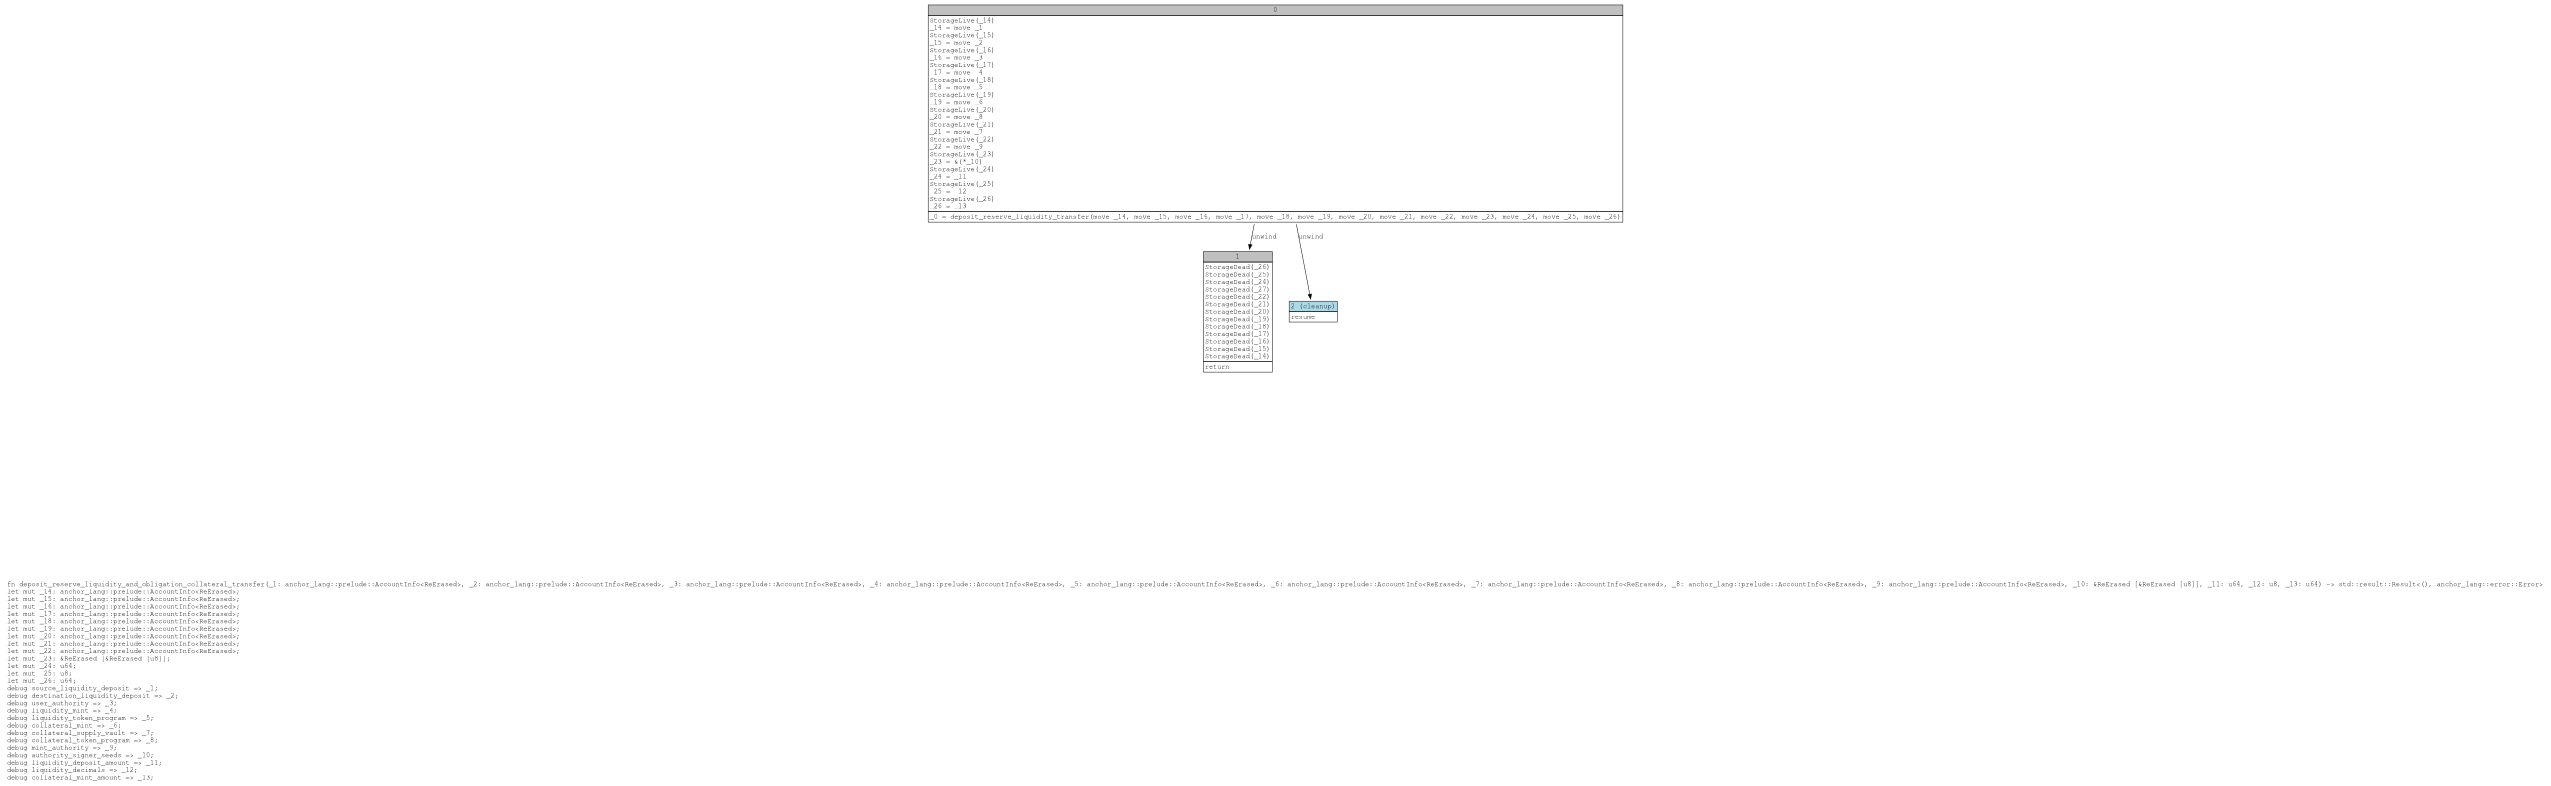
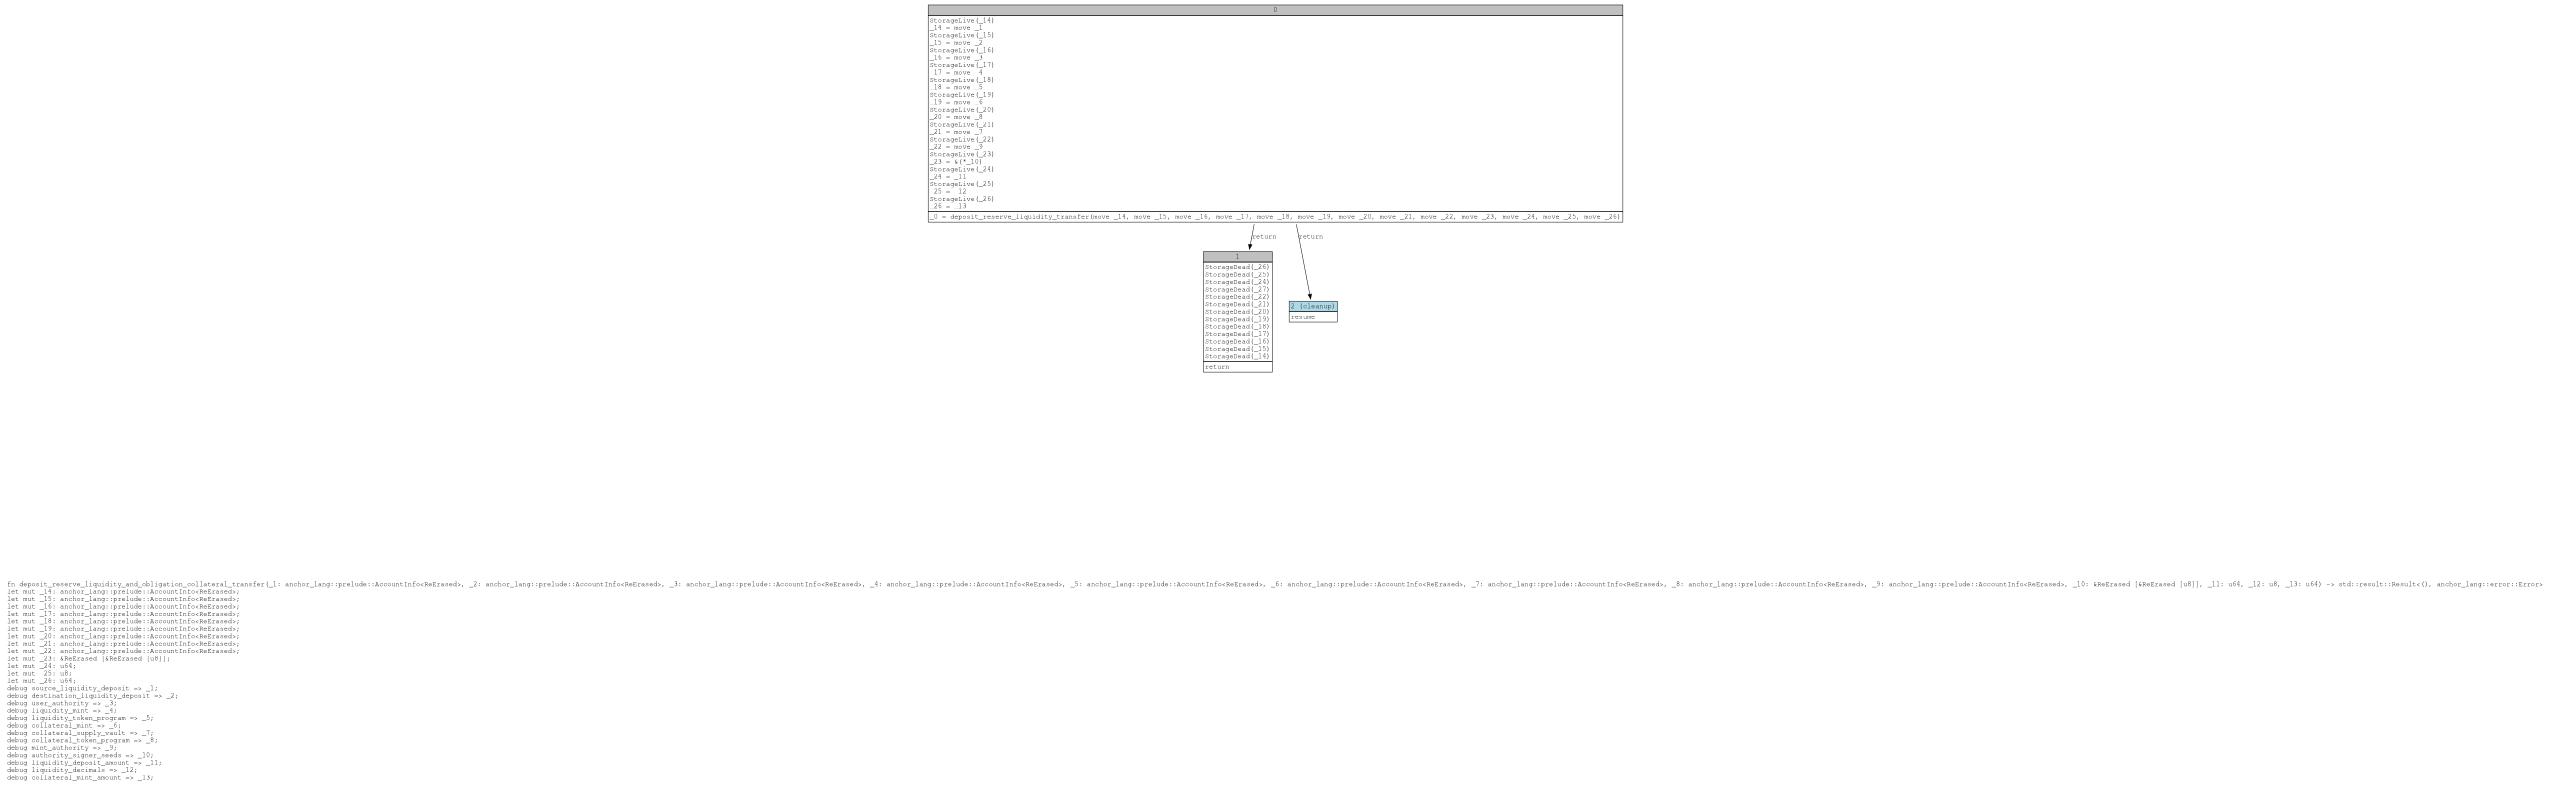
(1264, 237) -> (1264, 237)
(1311, 237) -> (1311, 237)
